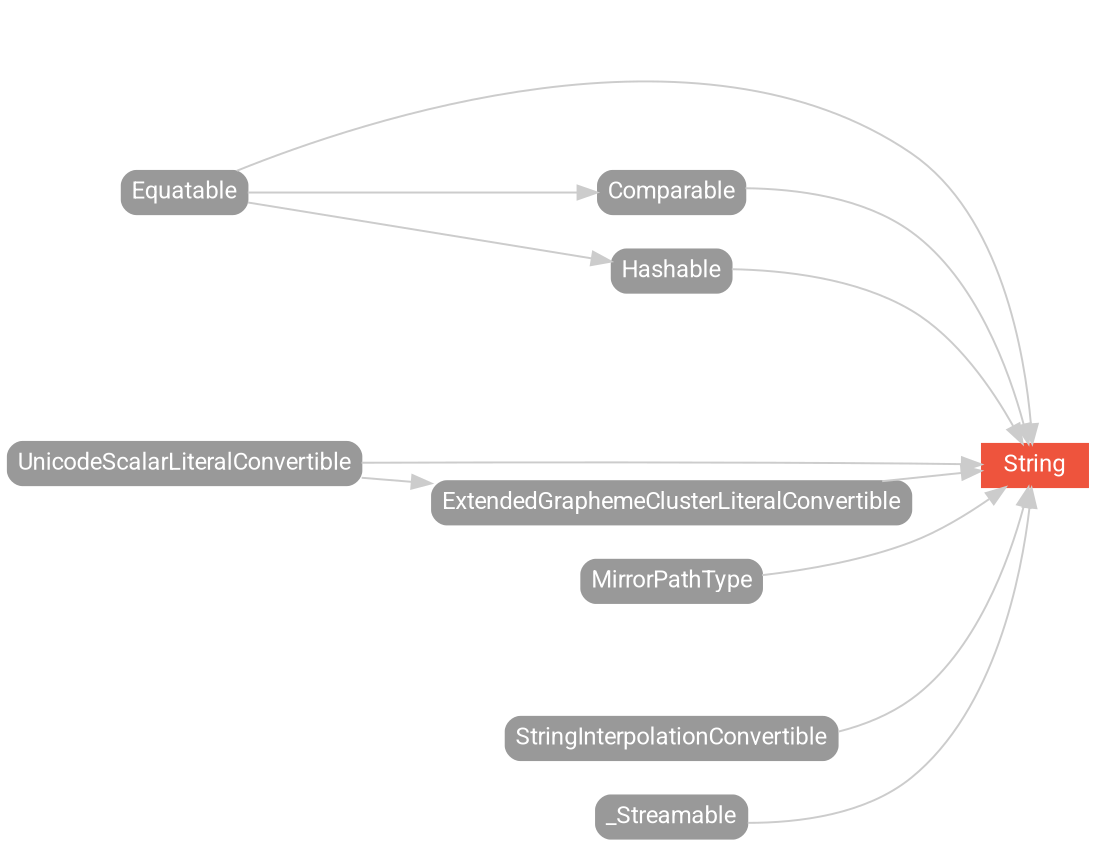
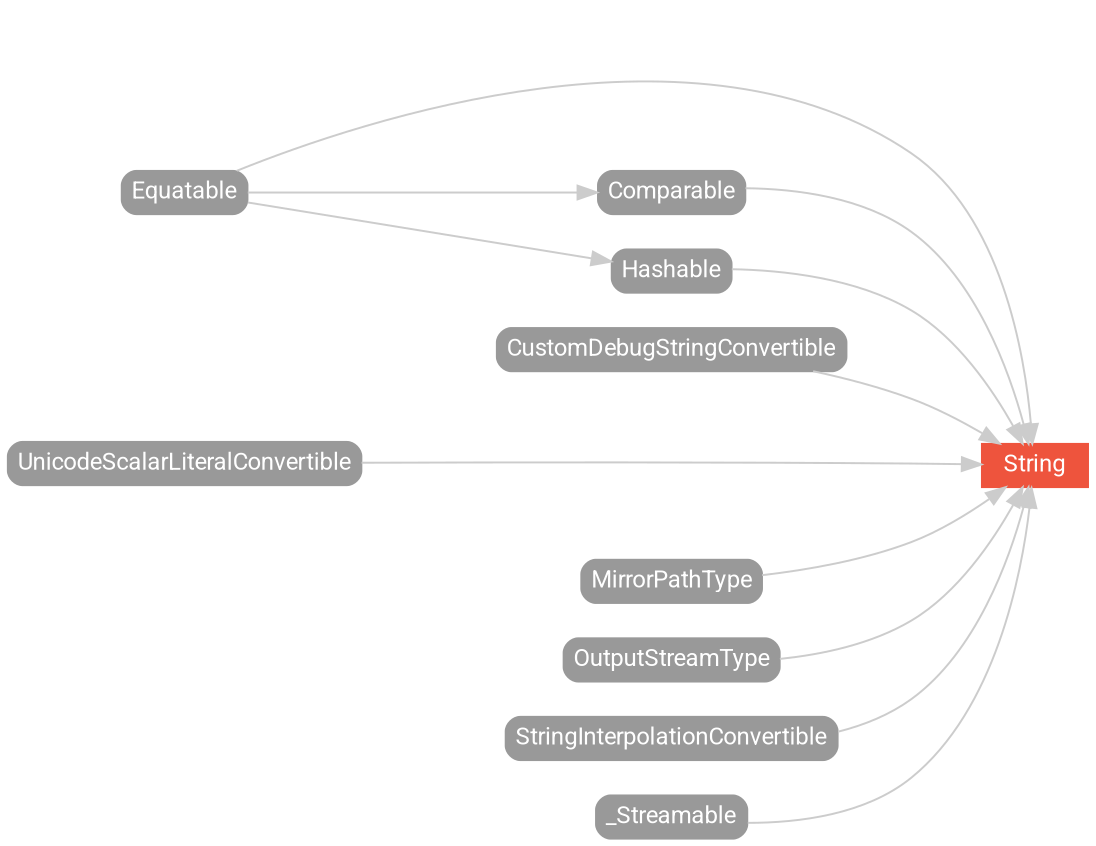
none -> (672, 350)
(672, 503) -> none
none -> (672, 660)
